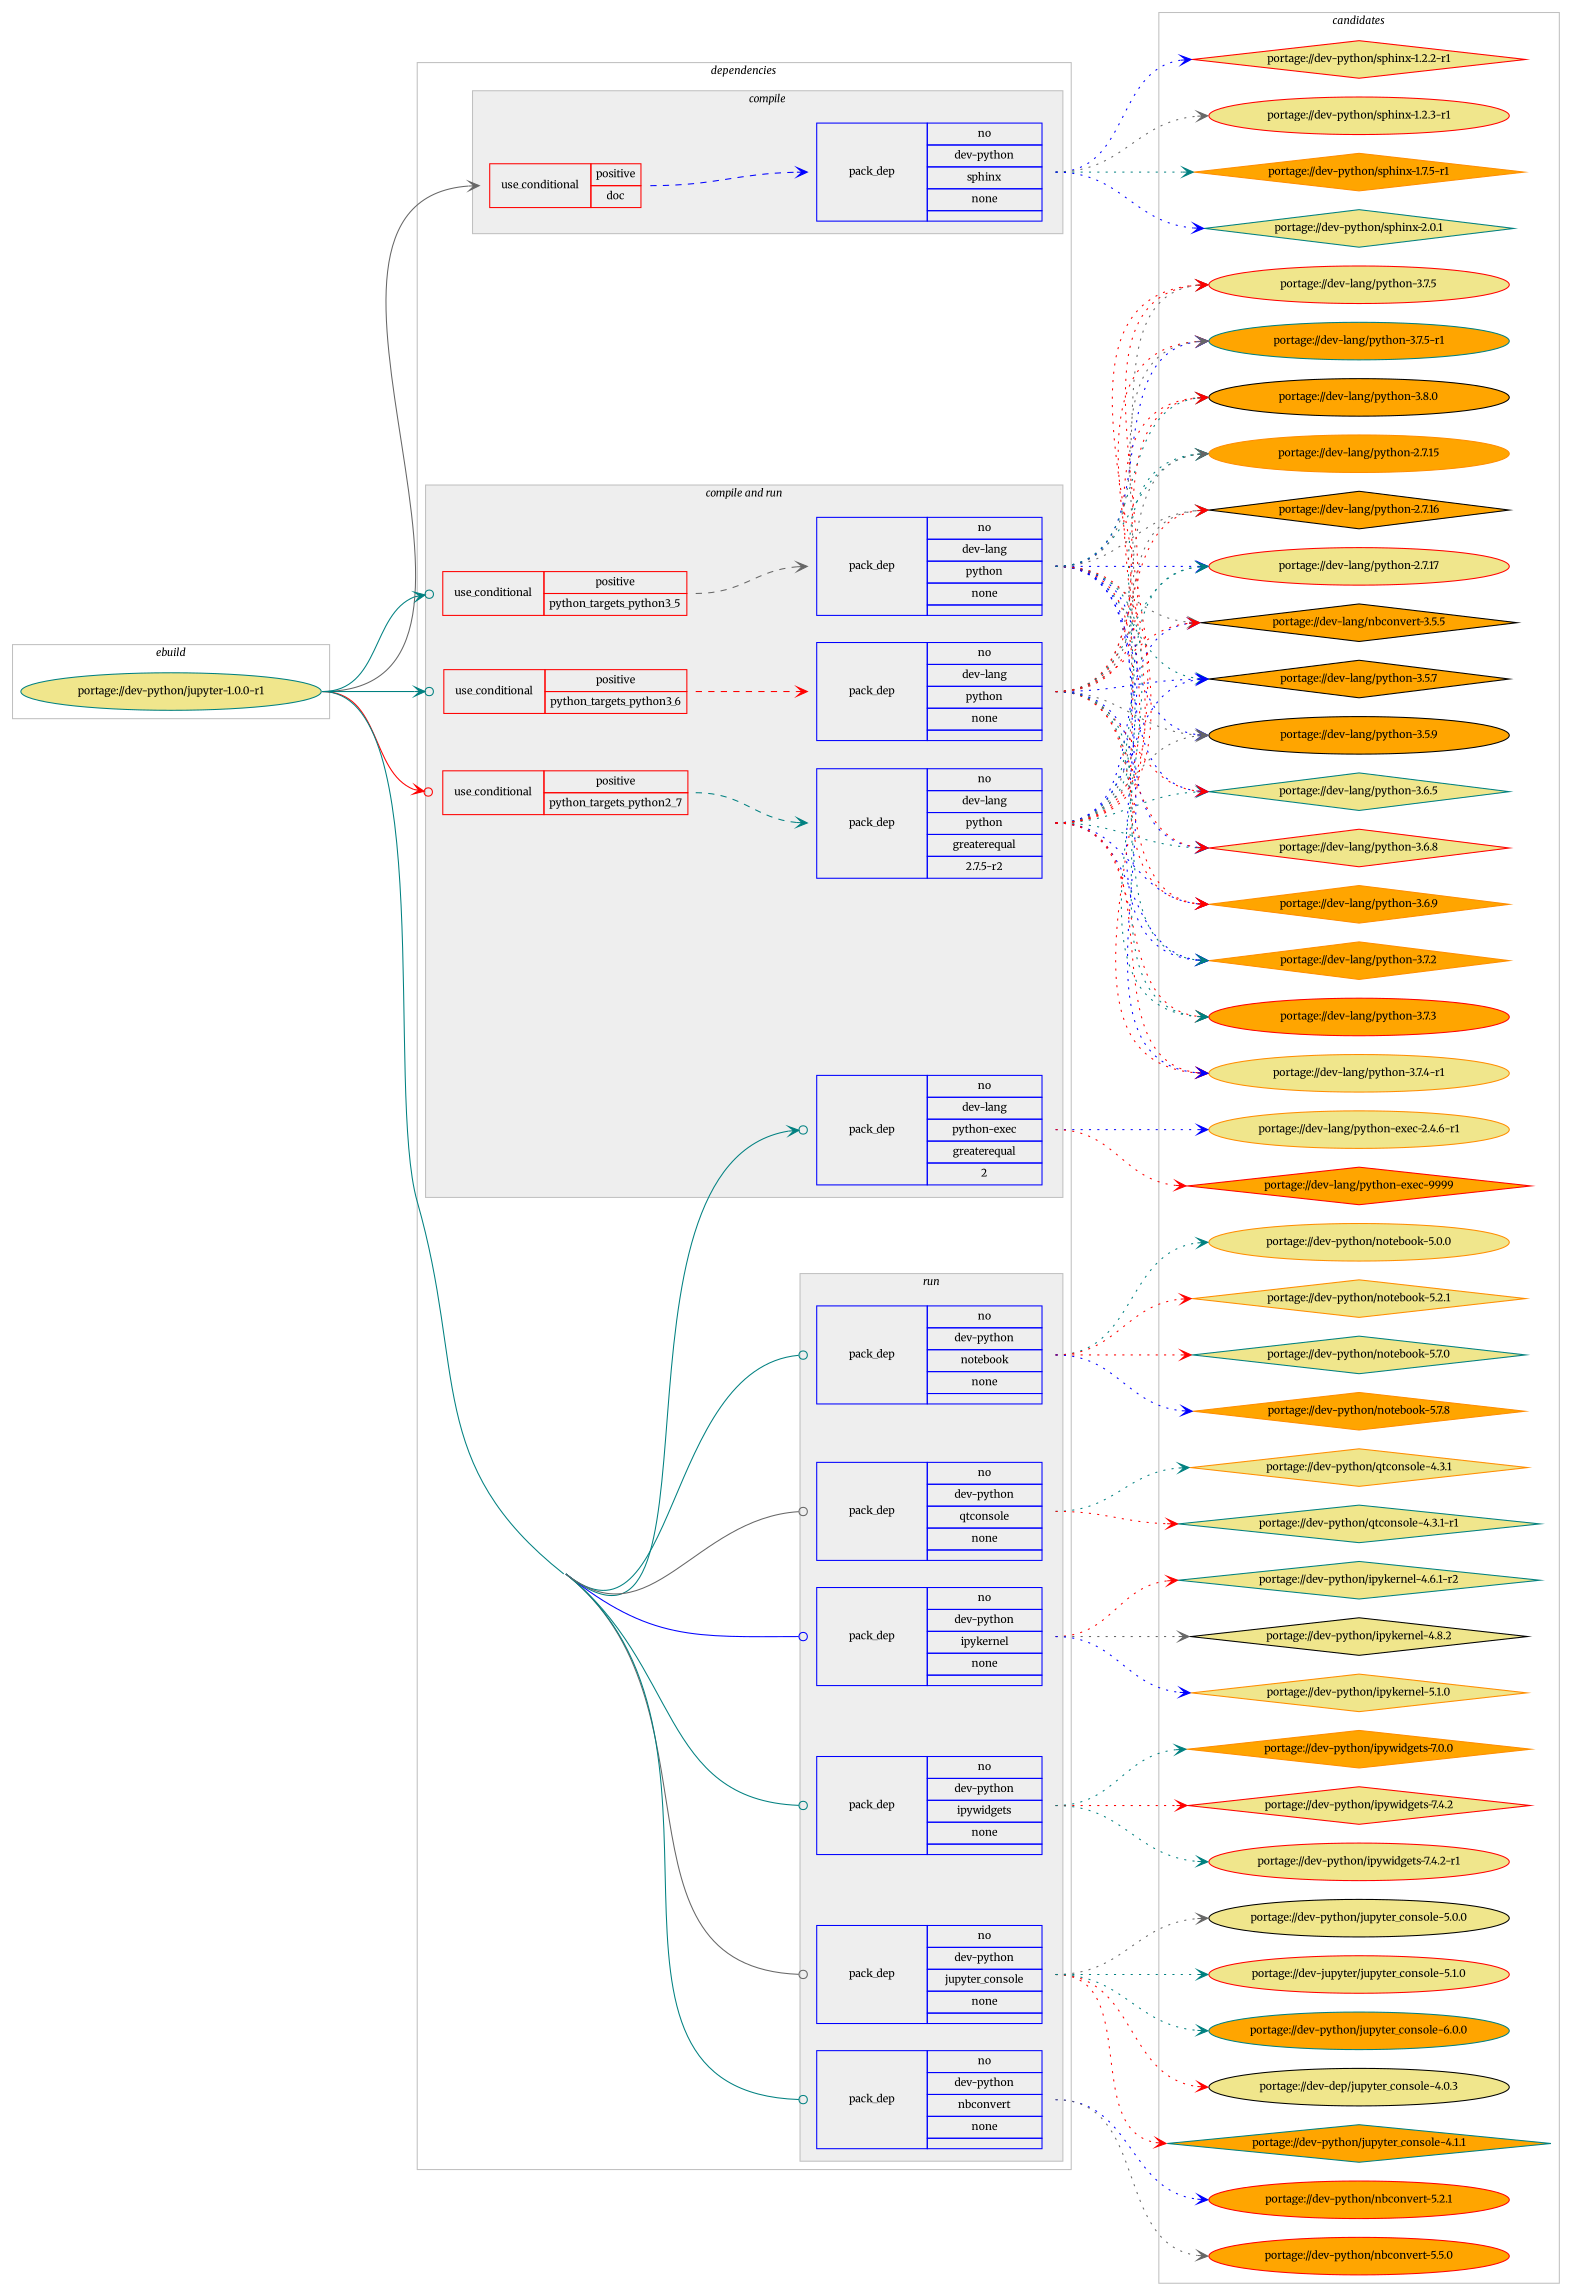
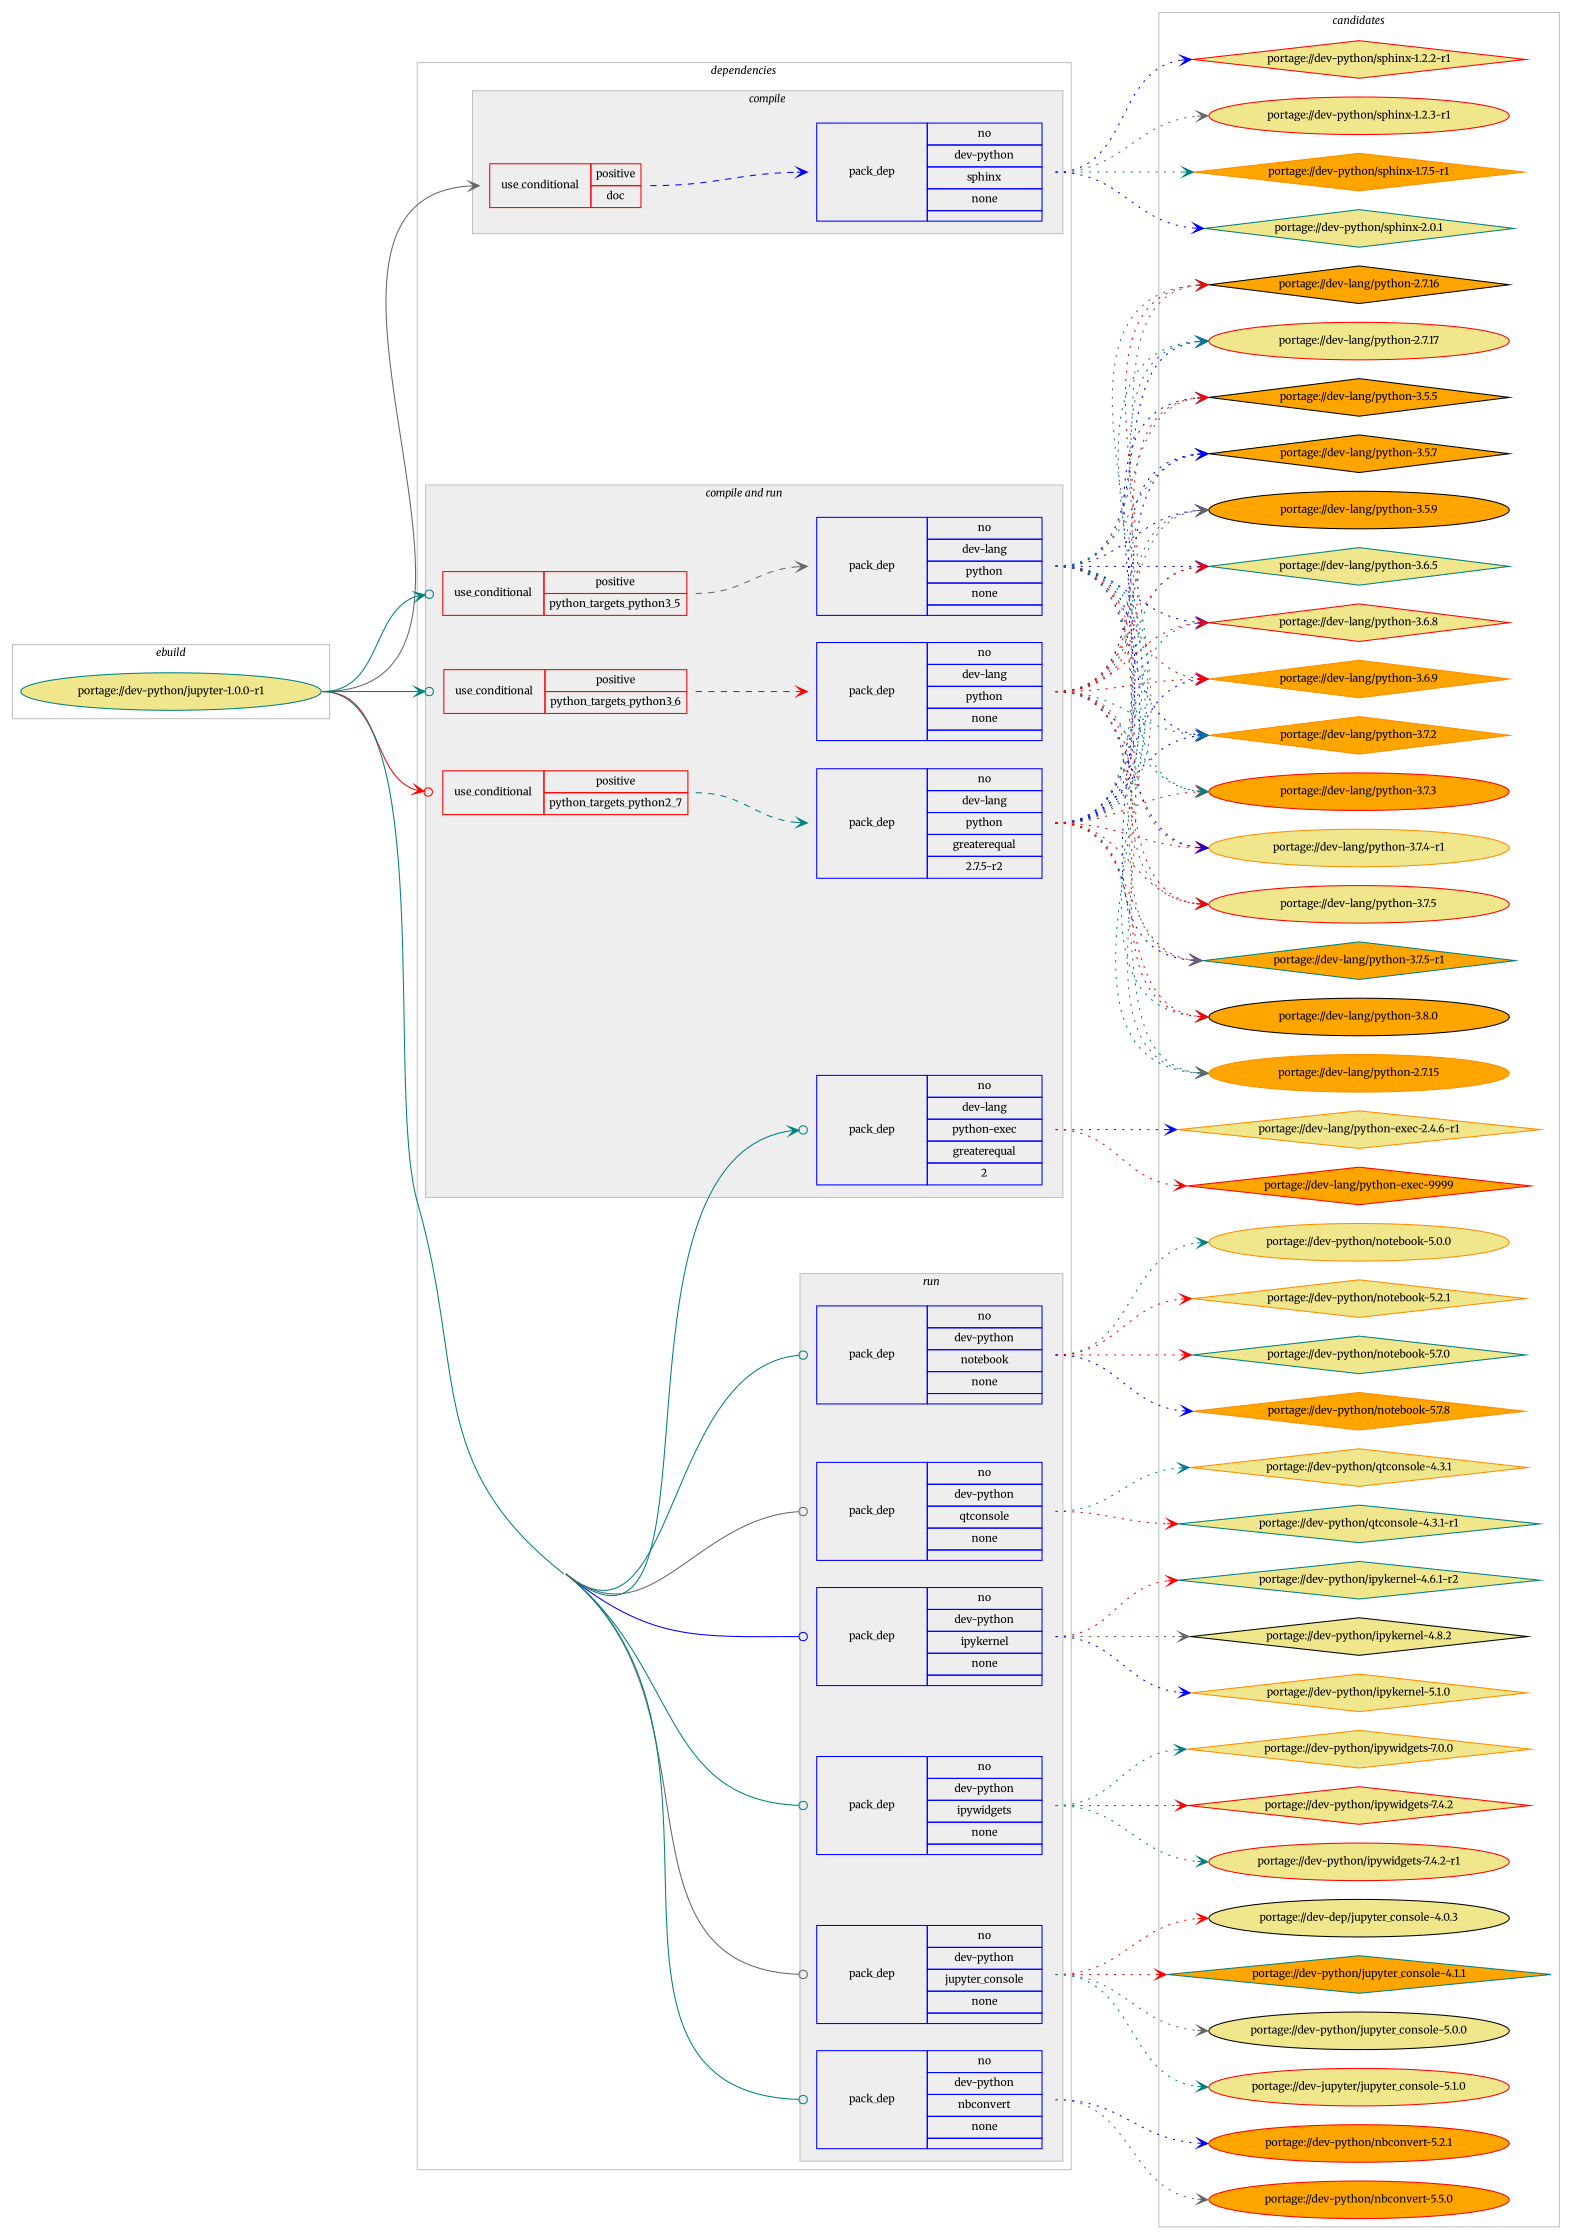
(1359, 341) -> (1359, 961)
(1359, 623) -> (1359, 397)
(1359, 1130) -> (1359, 1130)
(1359, 1749) -> (1359, 1749)
(1359, 2031) -> none
